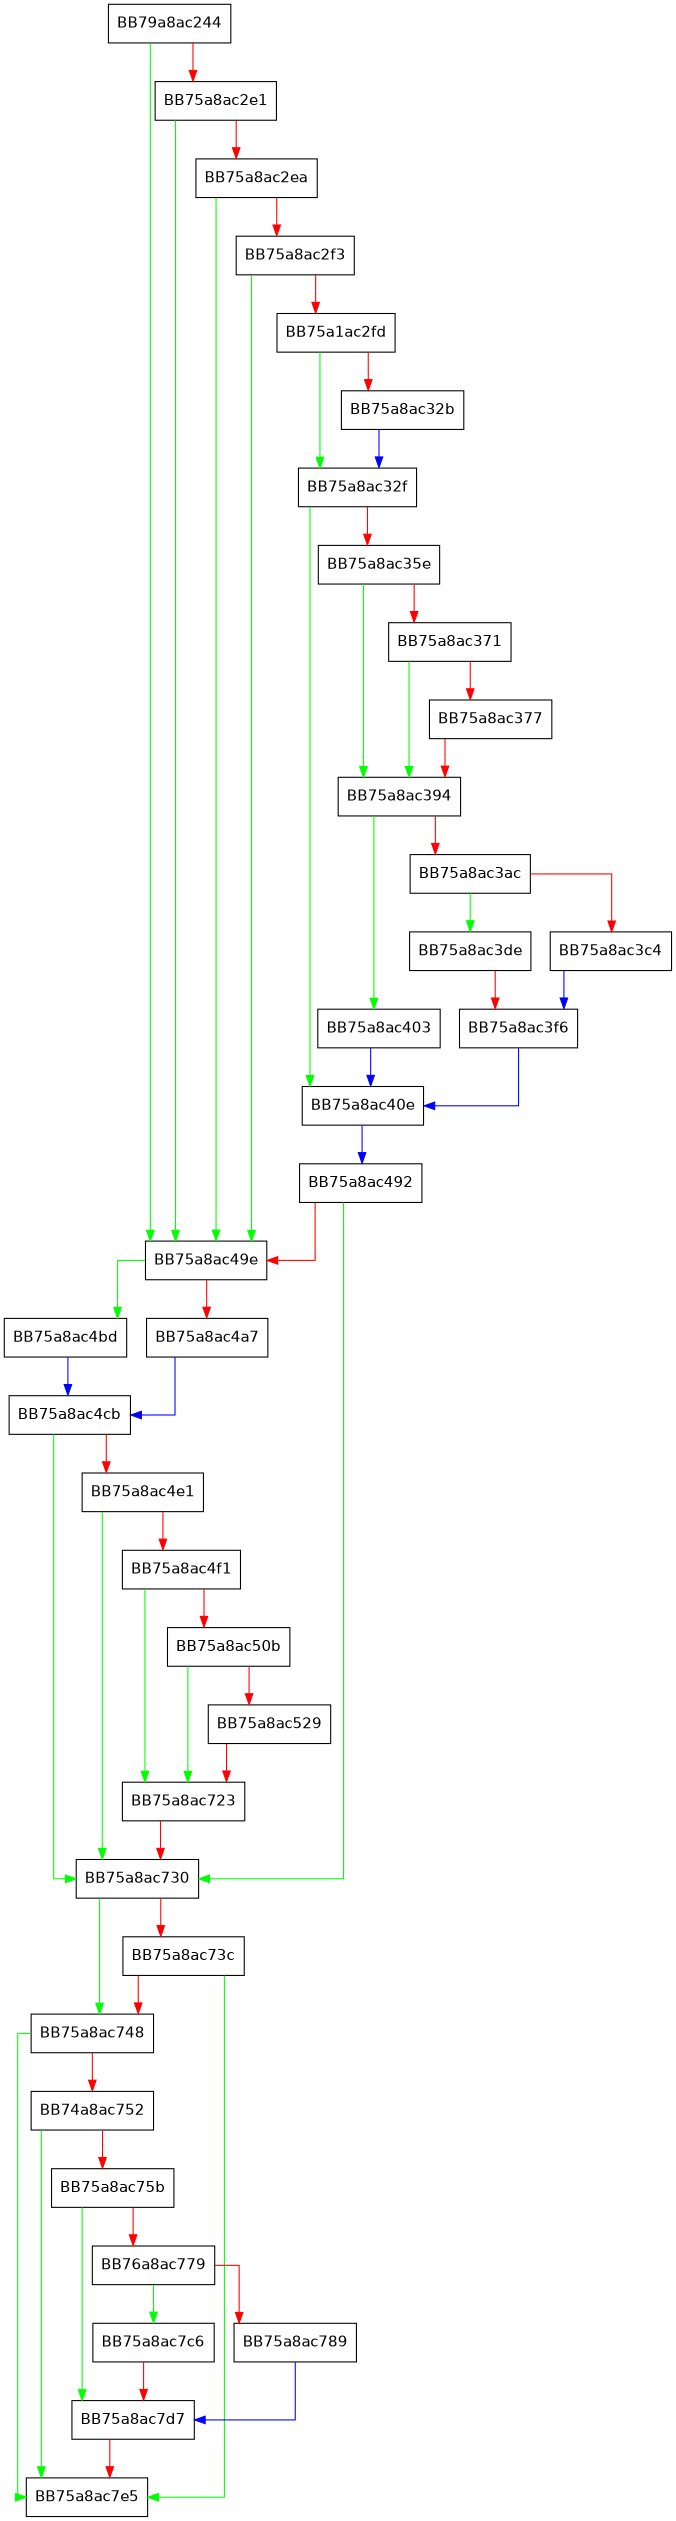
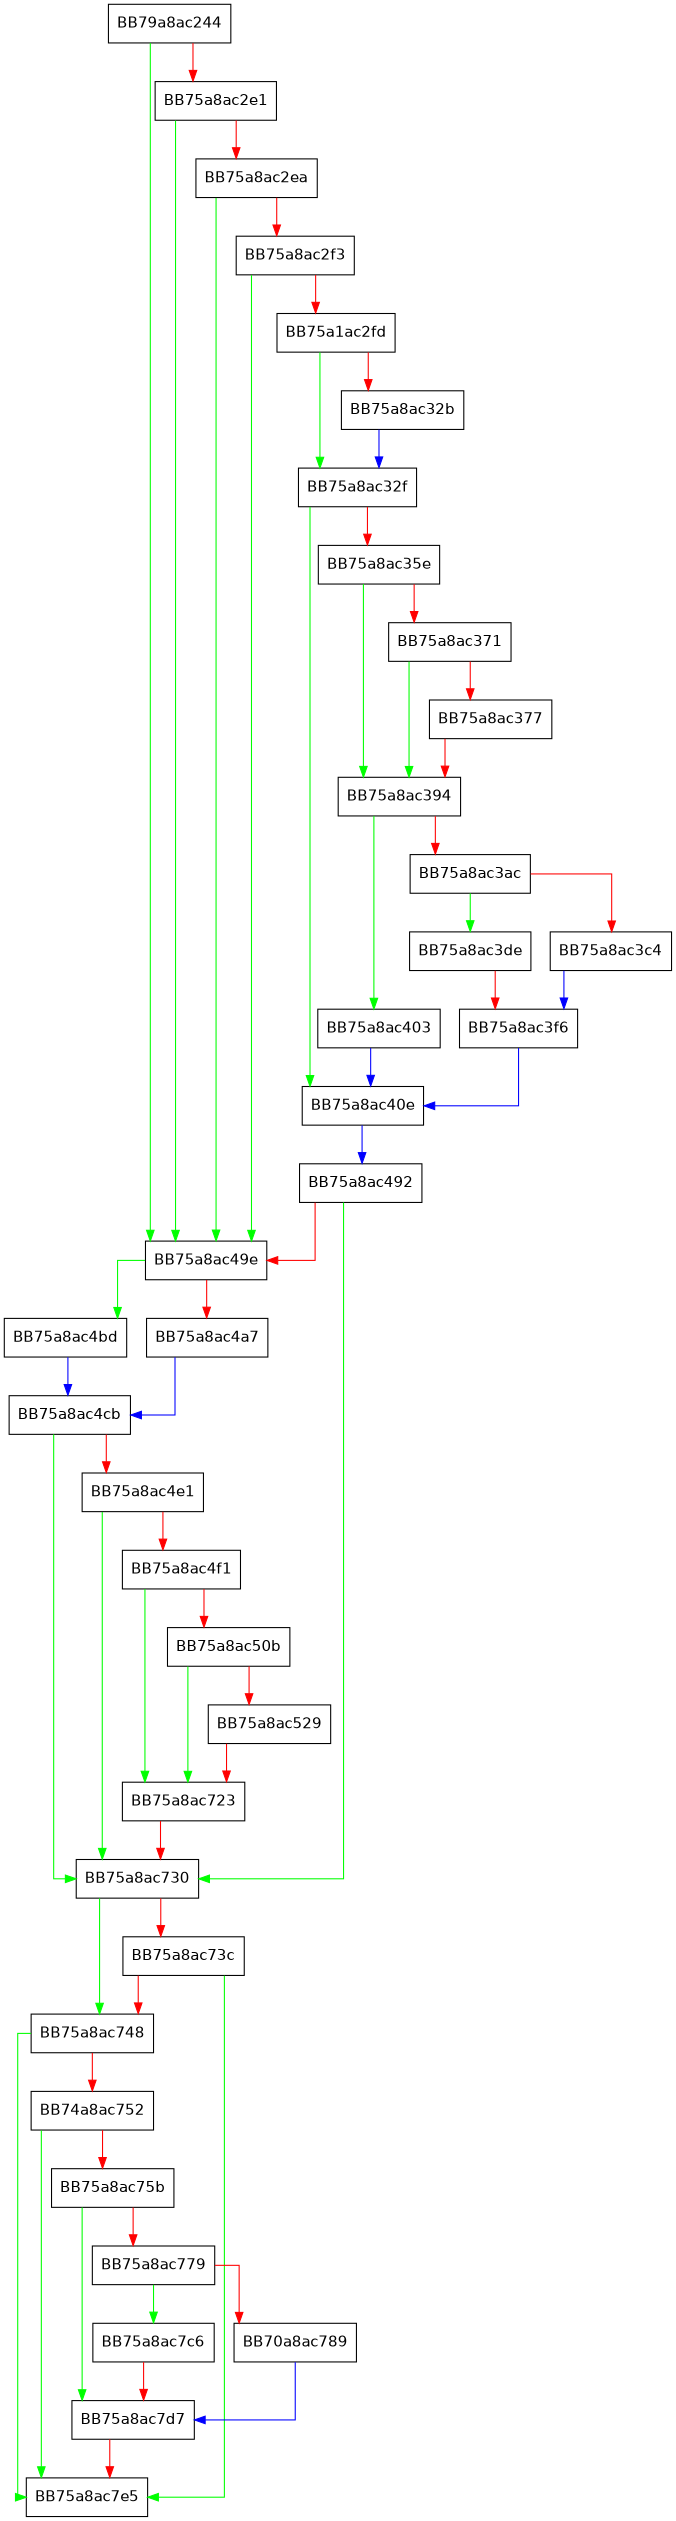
(154, 2265) -> (154, 2265)
(295, 2343) -> (295, 2343)
